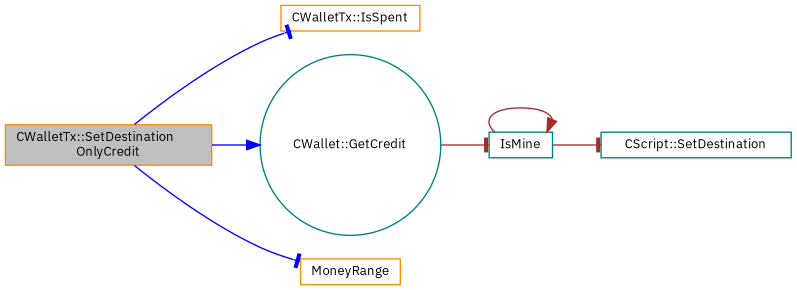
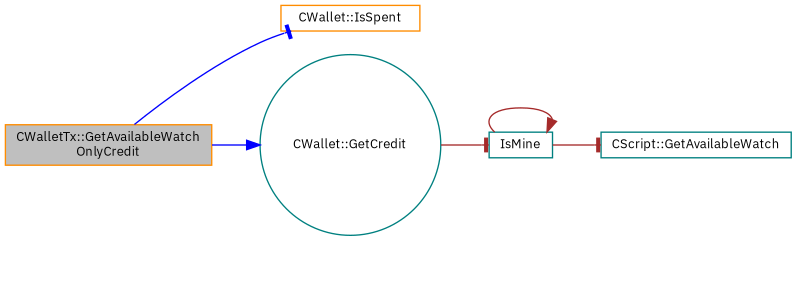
(350, 18) -> (350, 18)
(109, 145) -> (109, 145)
(696, 145) -> (696, 145)
(350, 272) -> none
